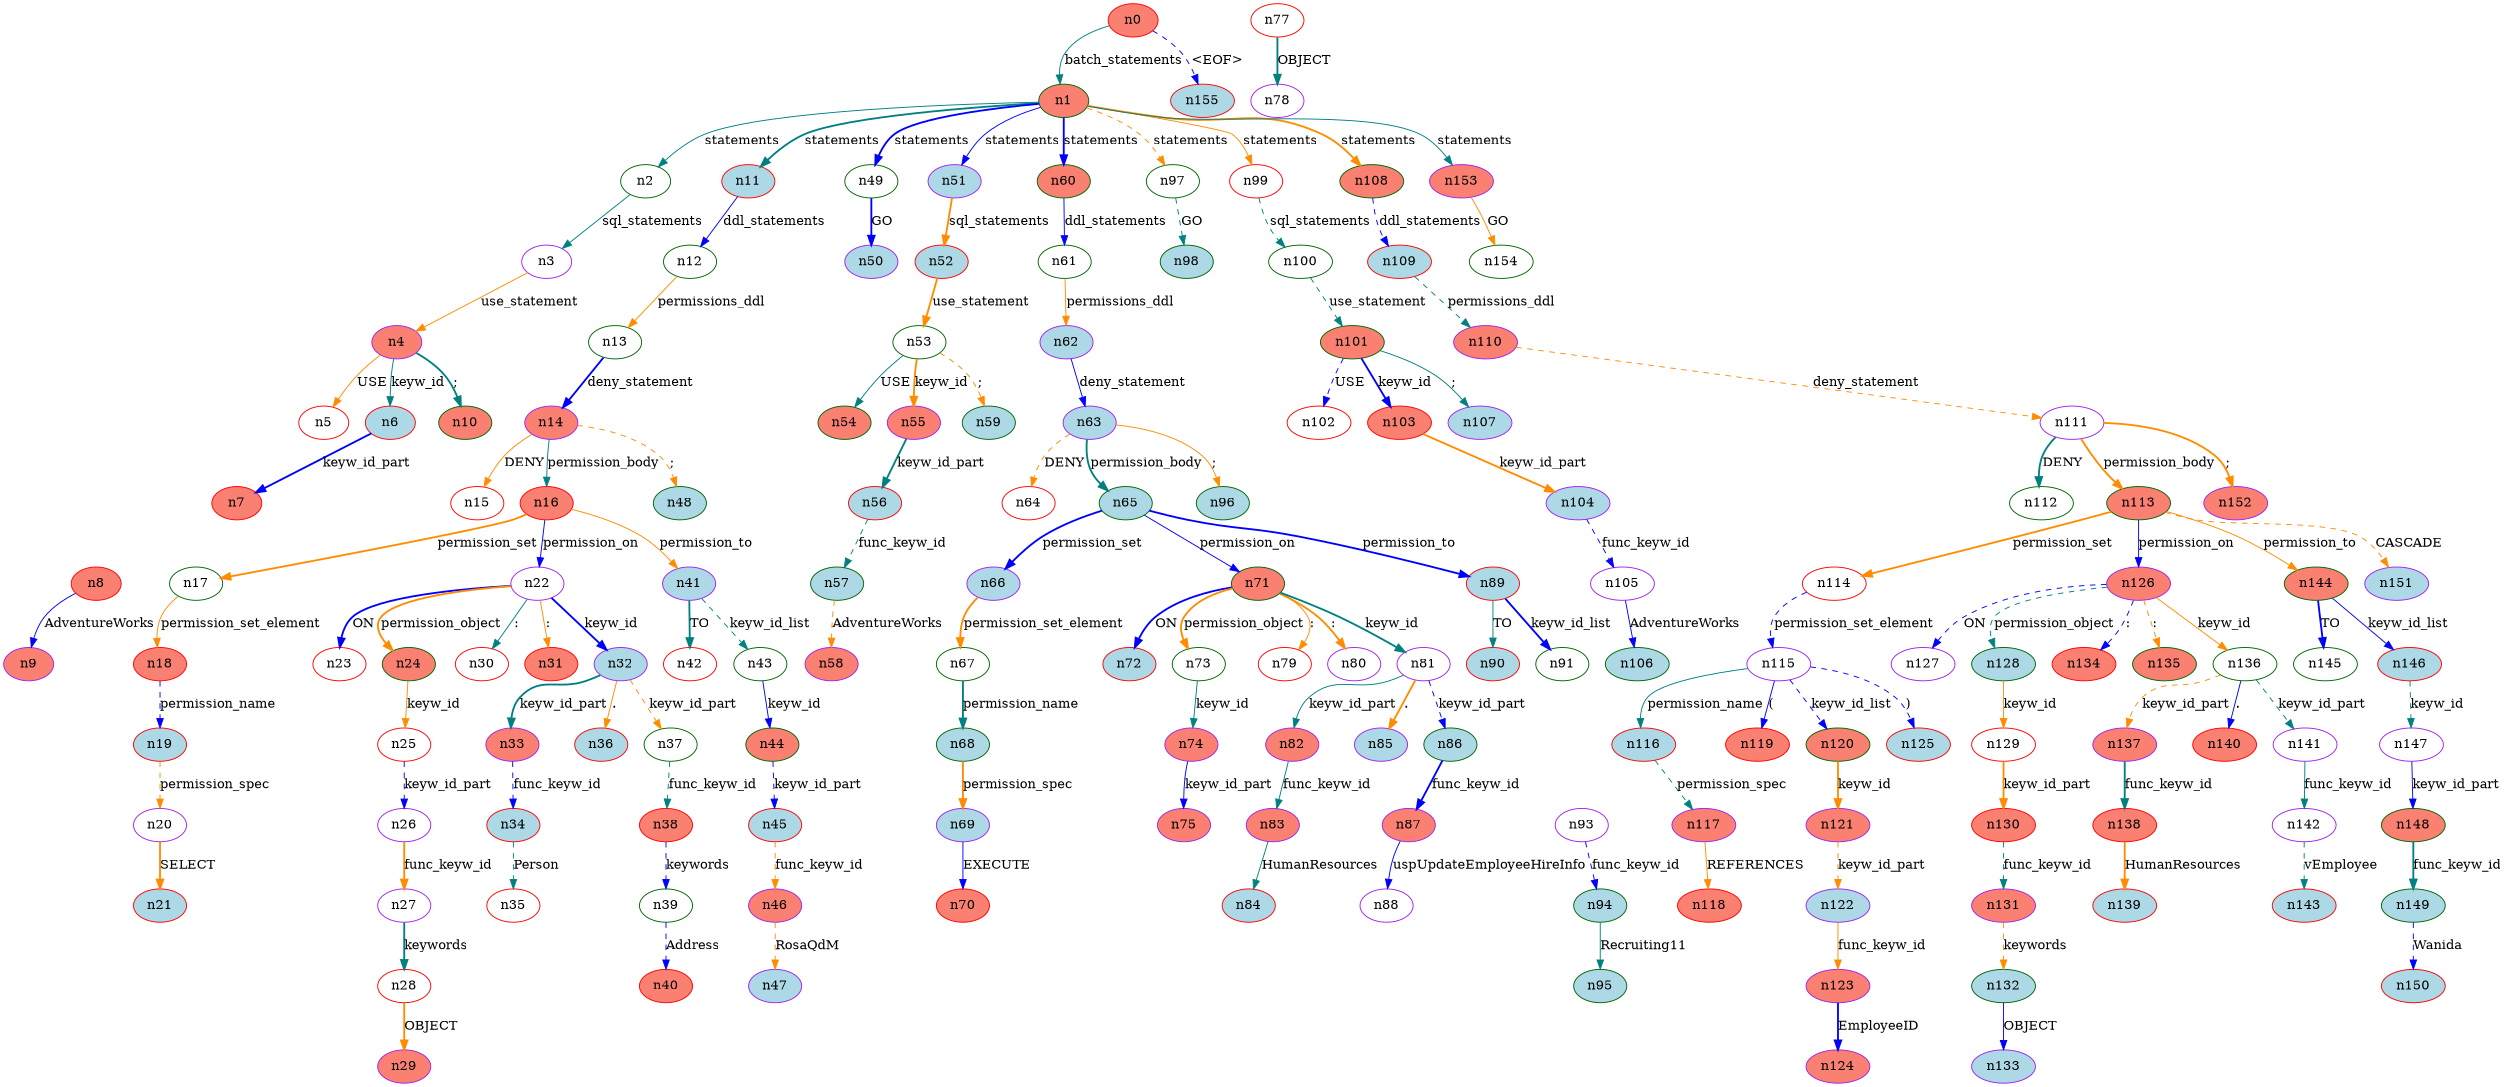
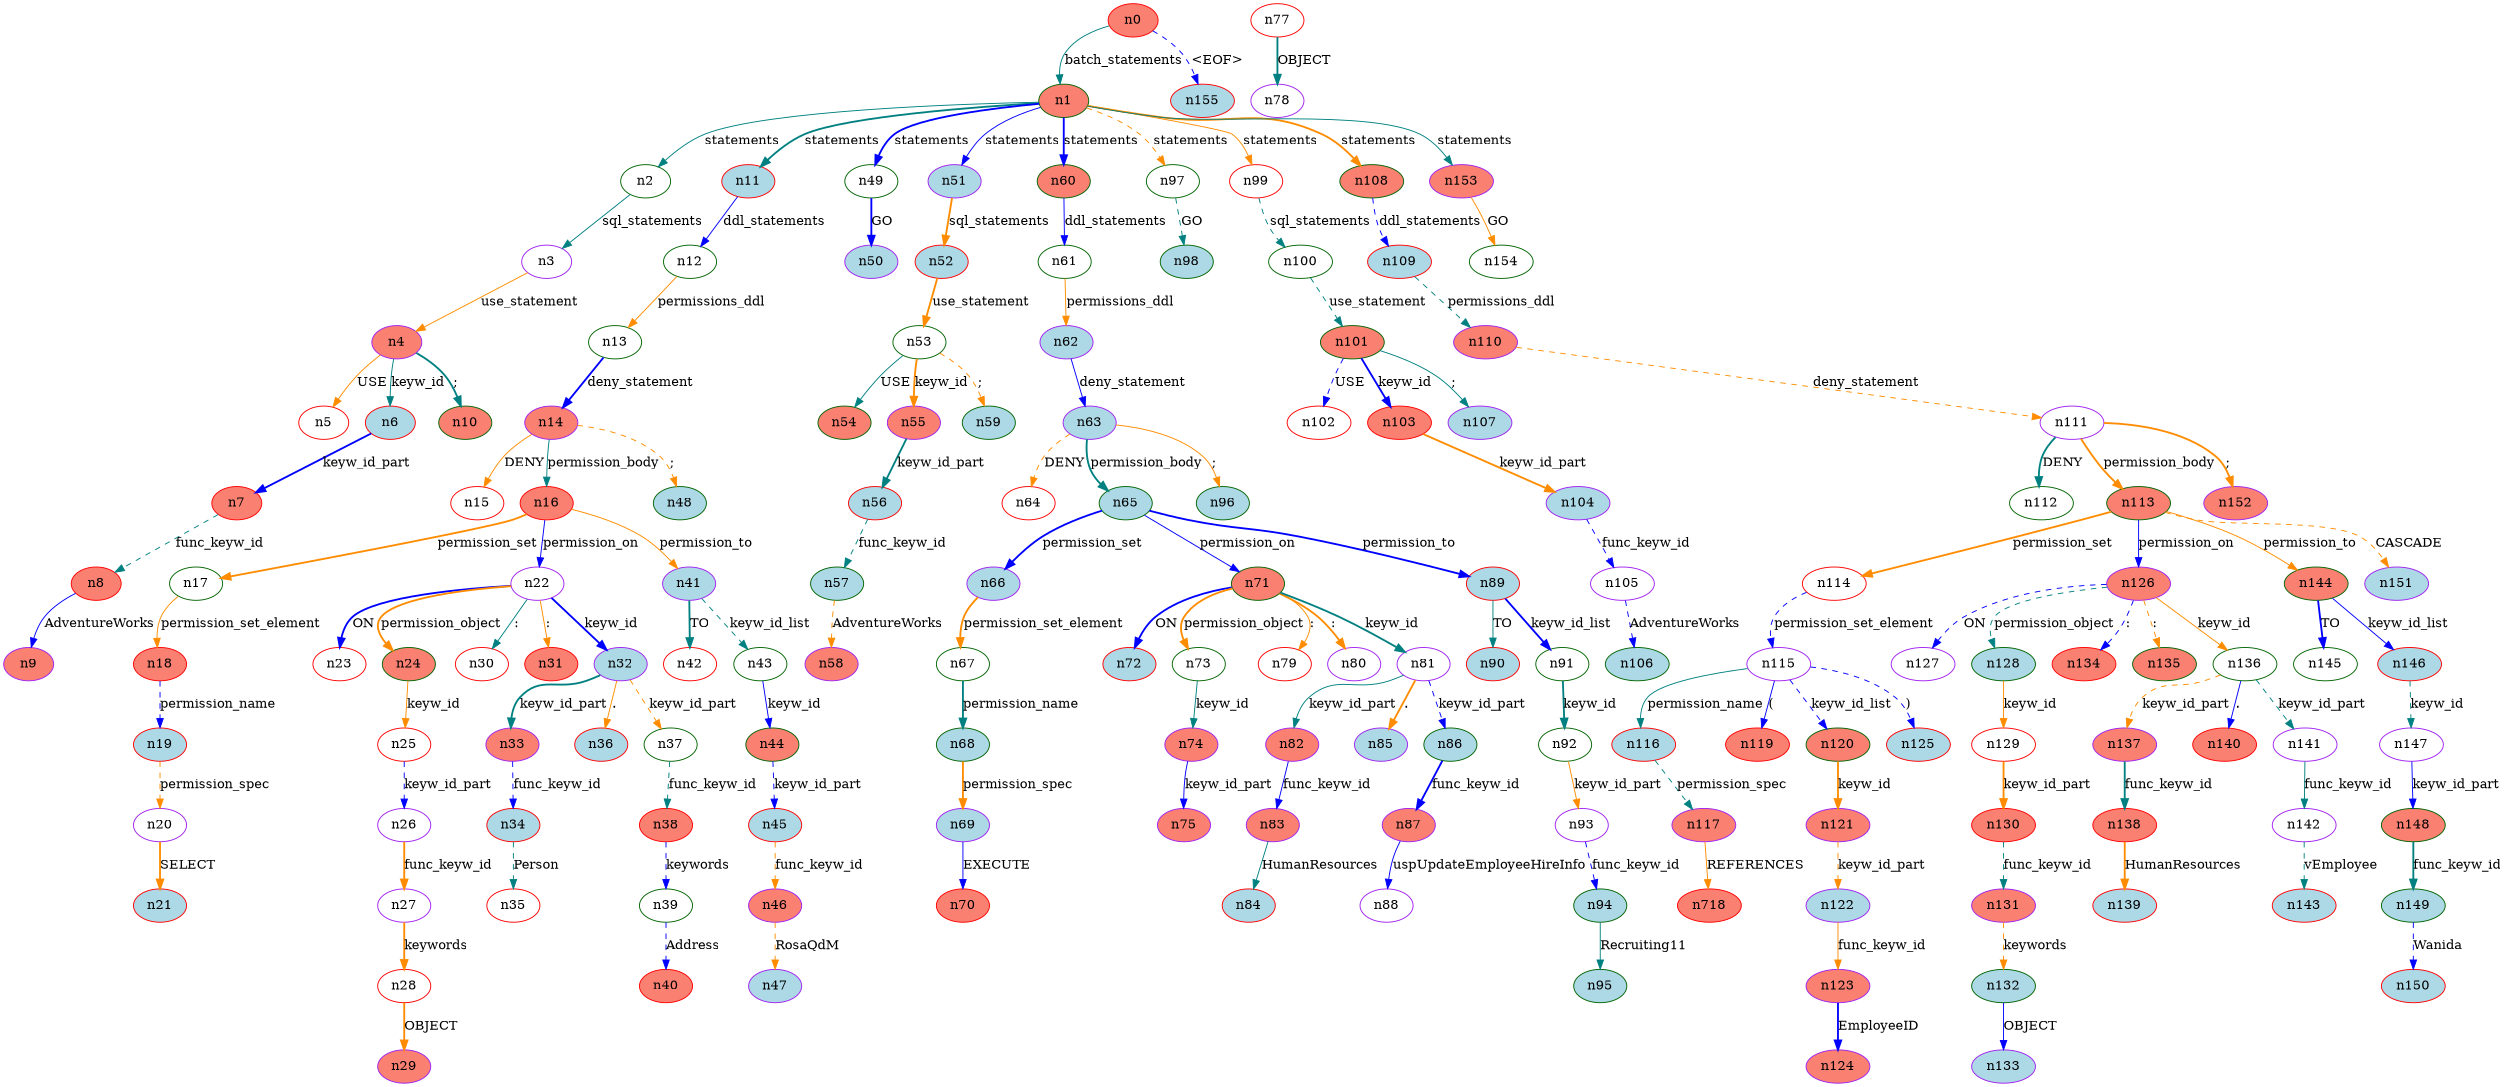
none -> (171, 541)
(1629, 619) -> (1629, 619)
none -> (1565, 745)
(1284, 780) -> (1284, 780)
(1709, 906) -> (1709, 906)
(404, 941) -> (404, 941)
